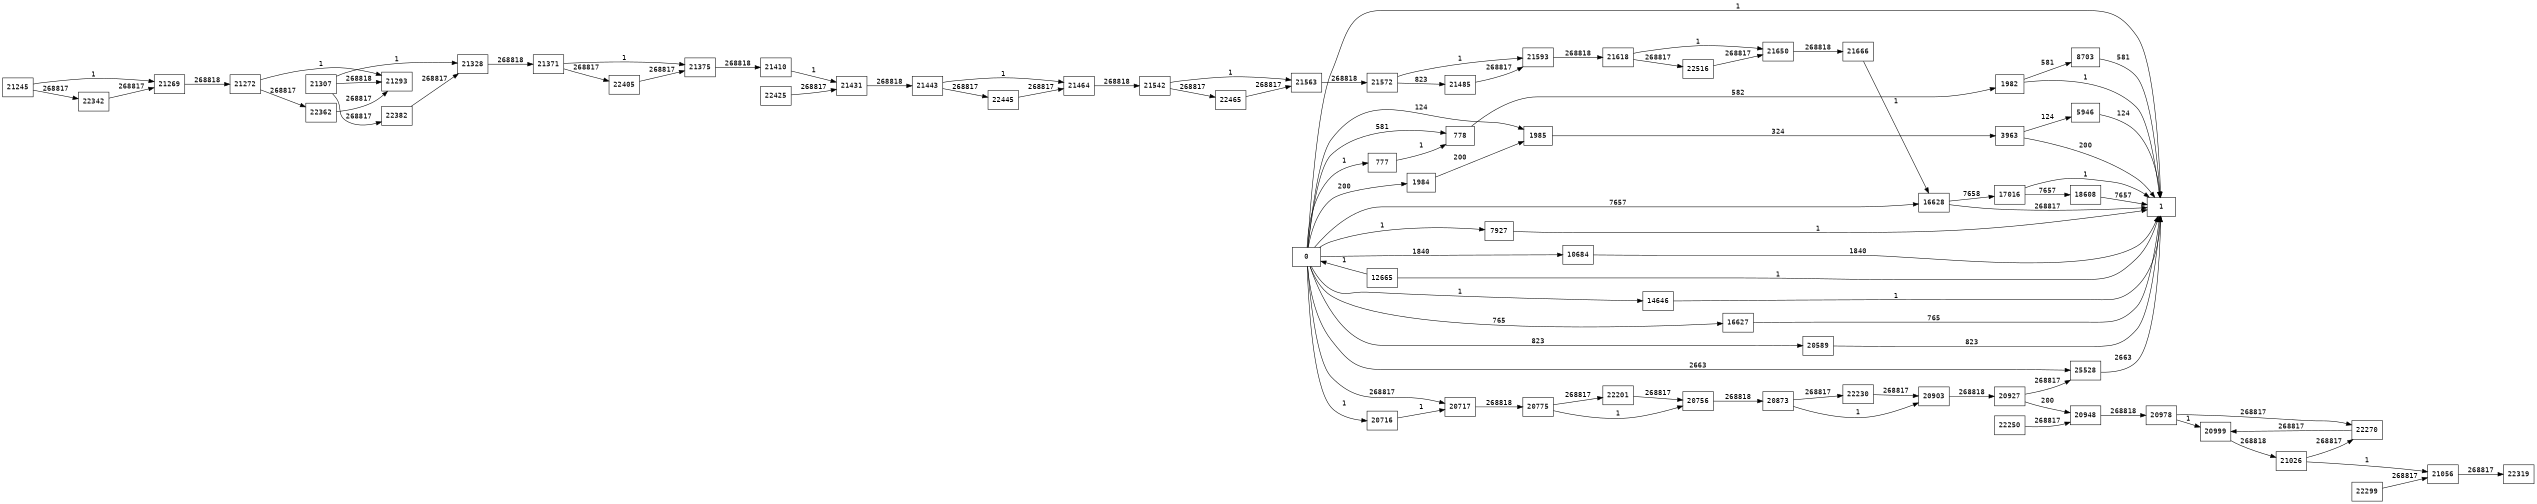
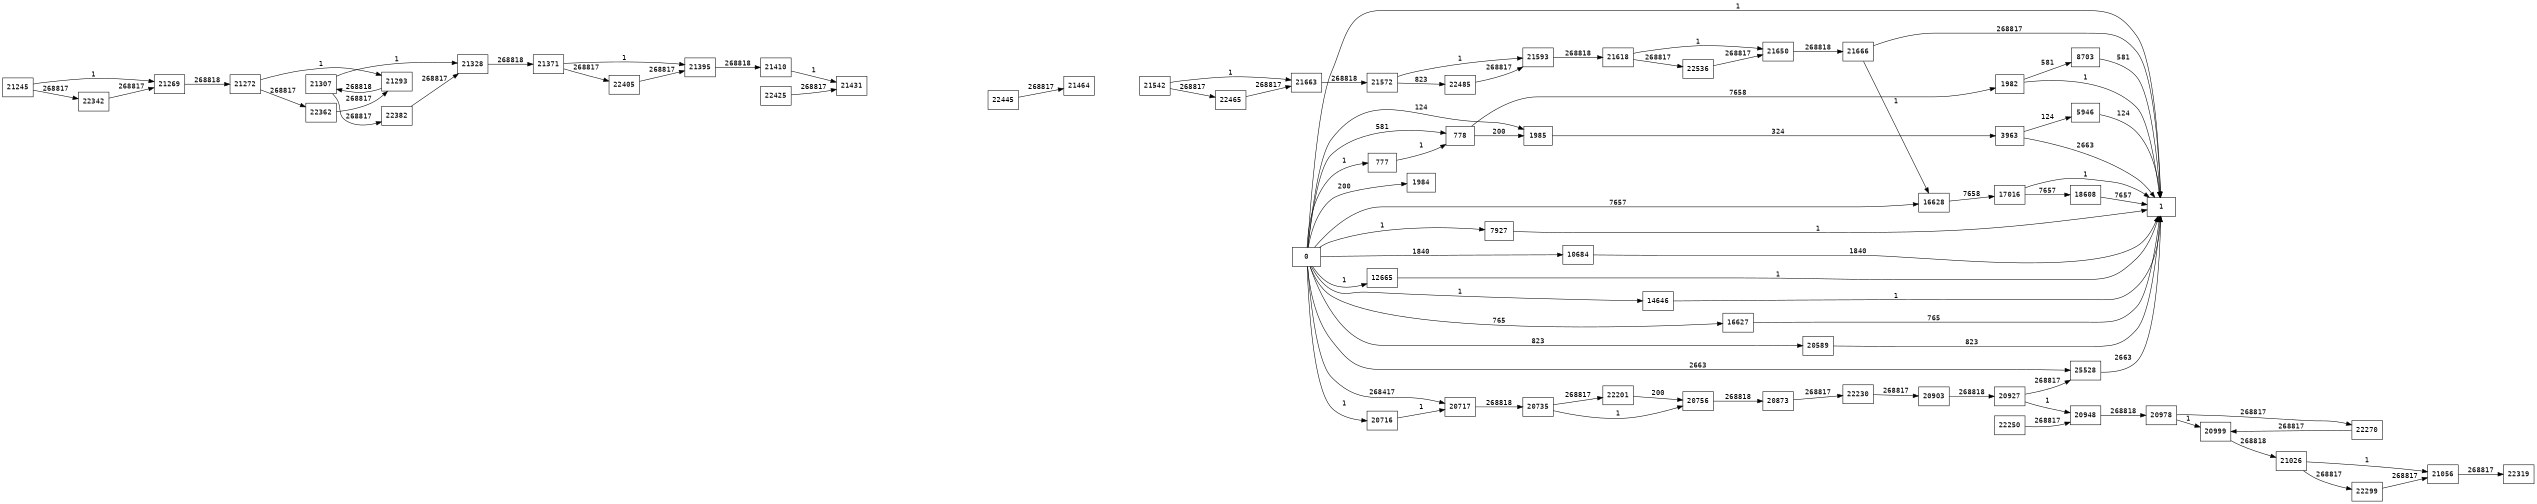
(700, 67) -> (700, 67)
(1698, 69) -> (1698, 69)
(356, 83) -> (362, 92)
(1306, 83) -> (1306, 83)
(1460, 85) -> (1460, 85)
(927, 86) -> none
(1114, 86) -> none
(1738, 93) -> (1738, 93)
(2086, 146) -> (2086, 146)
(1477, 160) -> (1496, 136)
(2045, 210) -> (2079, 33)
(1346, 268) -> (1334, 285)
(1382, 392) -> (1382, 392)
(1658, 393) -> (1658, 393)
(2048, 401) -> (2048, 401)
(1538, 407) -> (1538, 407)
(1854, 418) -> none
(2328, 451) -> (2324, 482)
